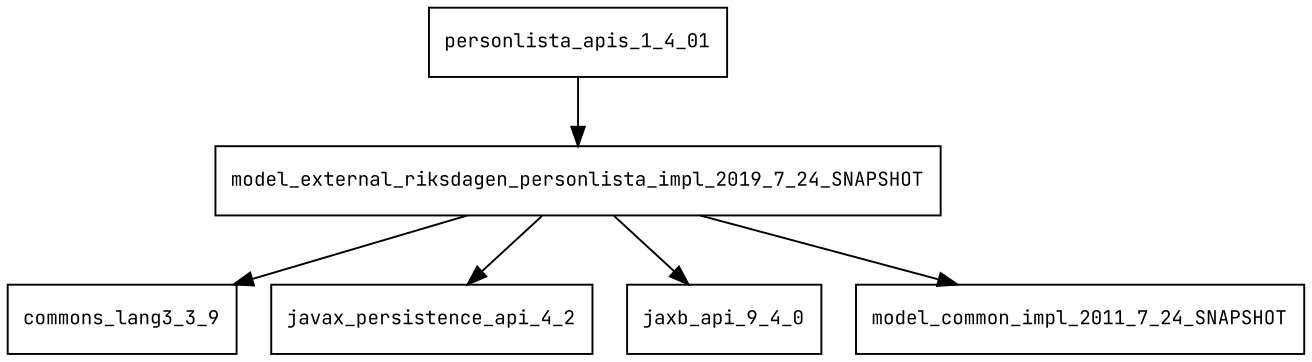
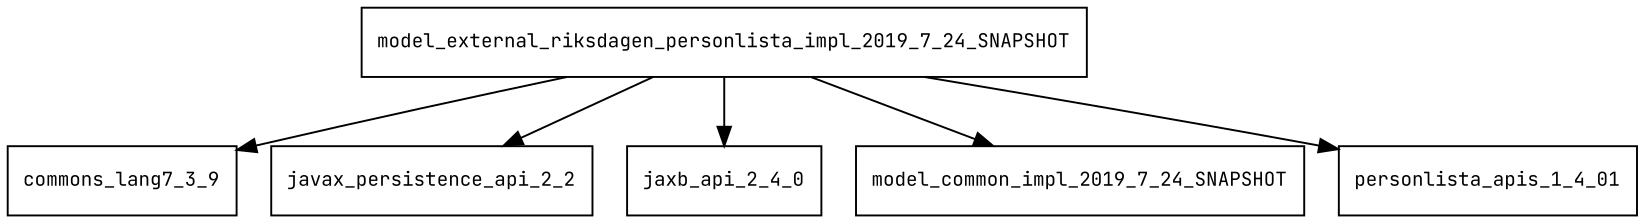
(578, 102) -> (1122, 111)
(122, 319) -> (122, 181)
(432, 319) -> (432, 181)
(724, 319) -> (724, 181)
(1080, 319) -> (1080, 181)
